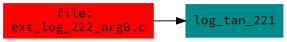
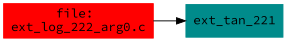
(234, 21) -> (234, 21)
